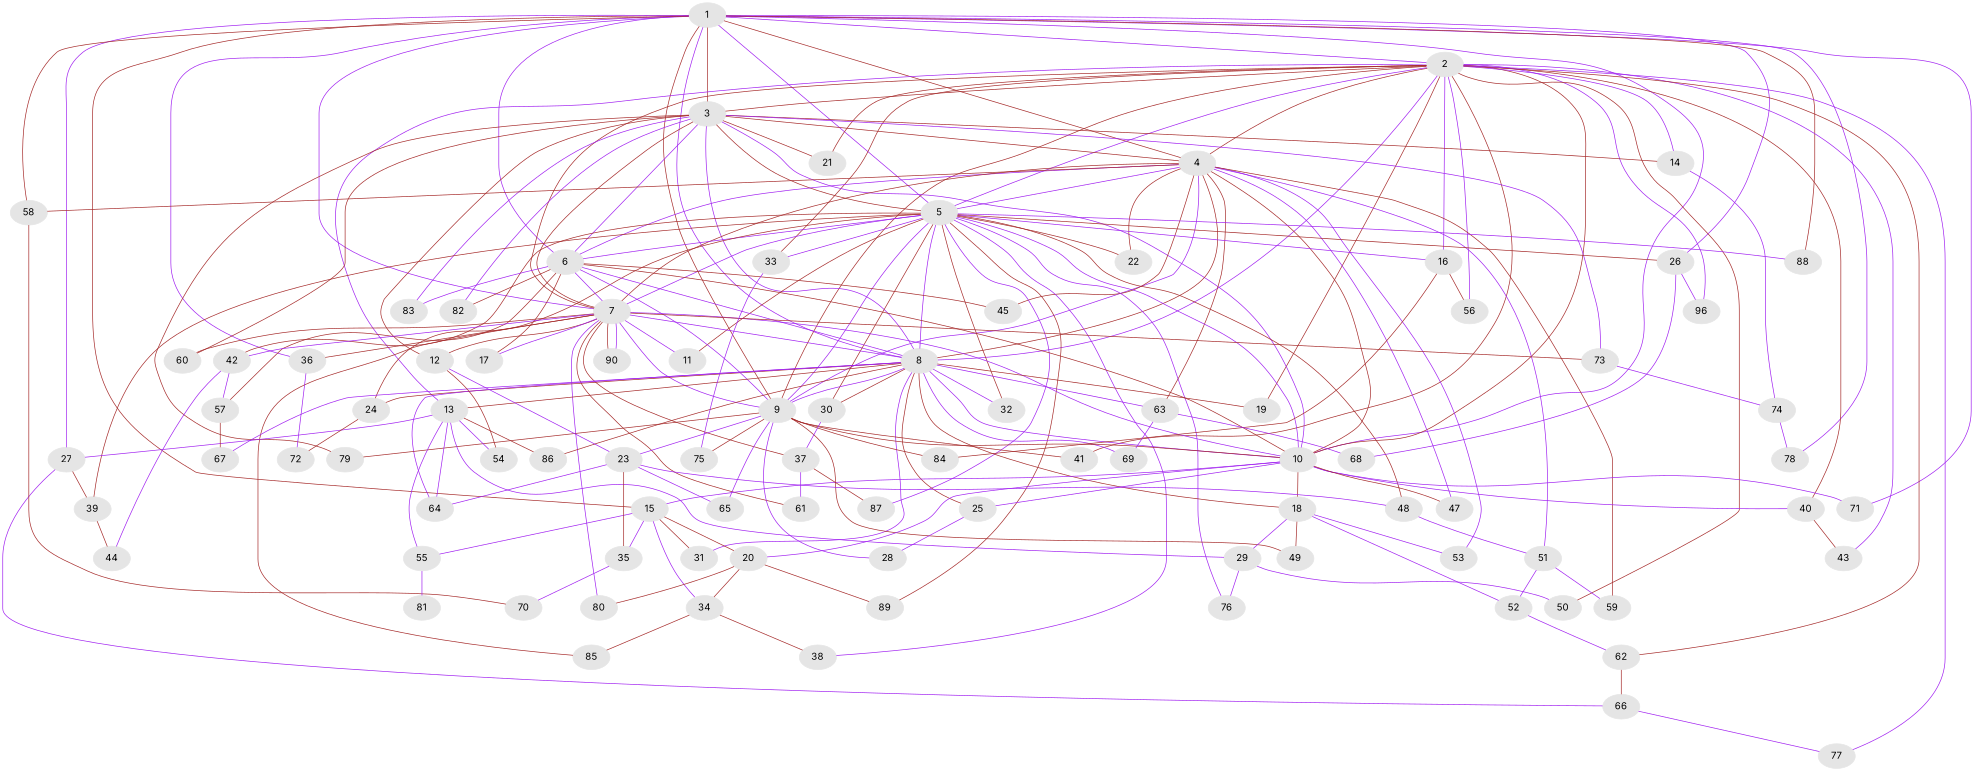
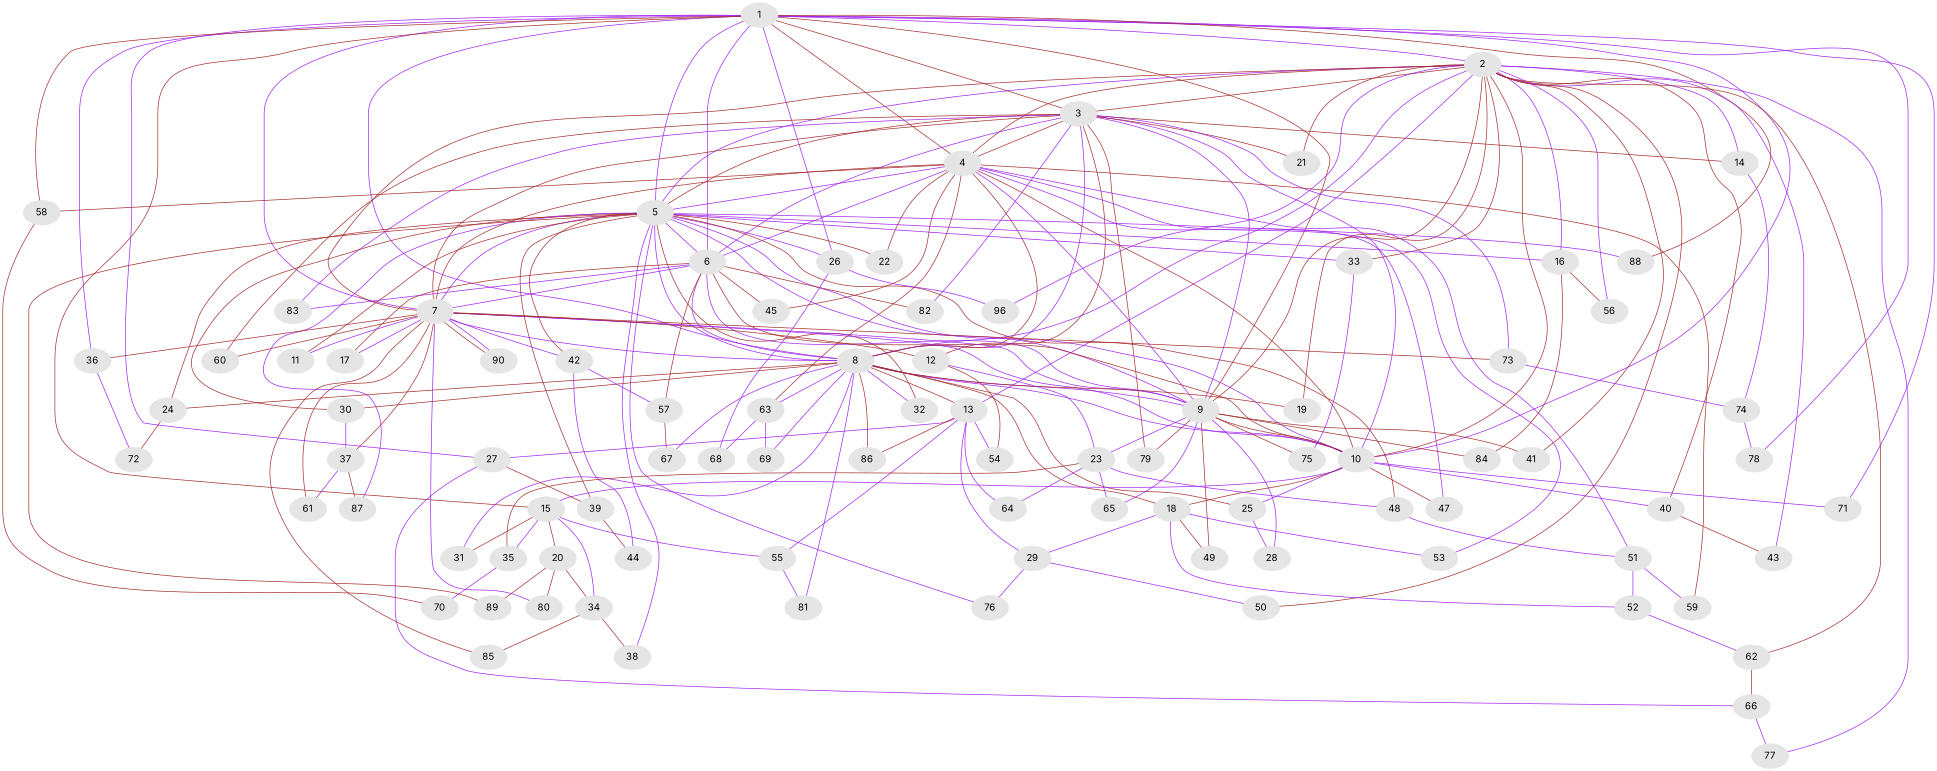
none -> (1248, 214)
(1307, 237) -> (777, 241)
(610, 380) -> (832, 491)
(1056, 483) -> none
